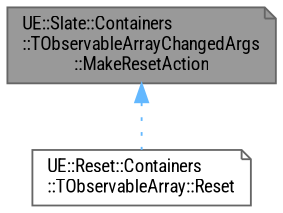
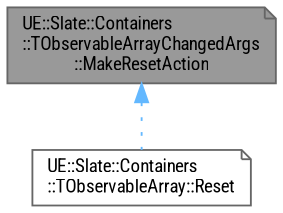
(142, 178) -> (142, 178)
